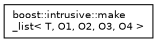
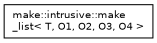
(79, 21) -> (79, 21)
